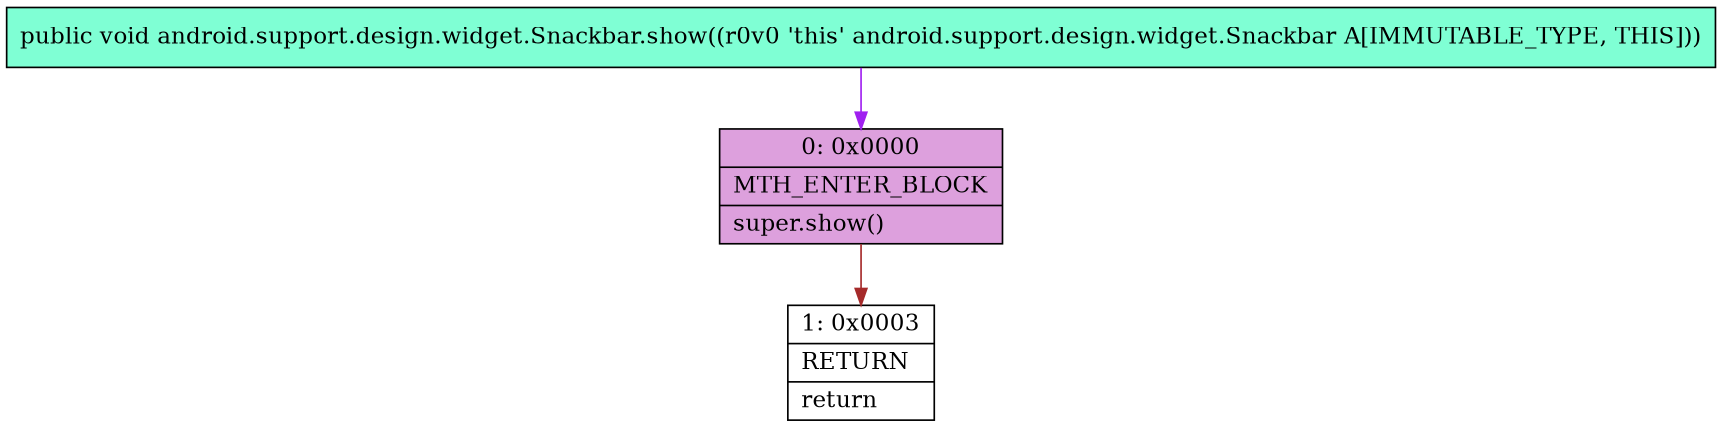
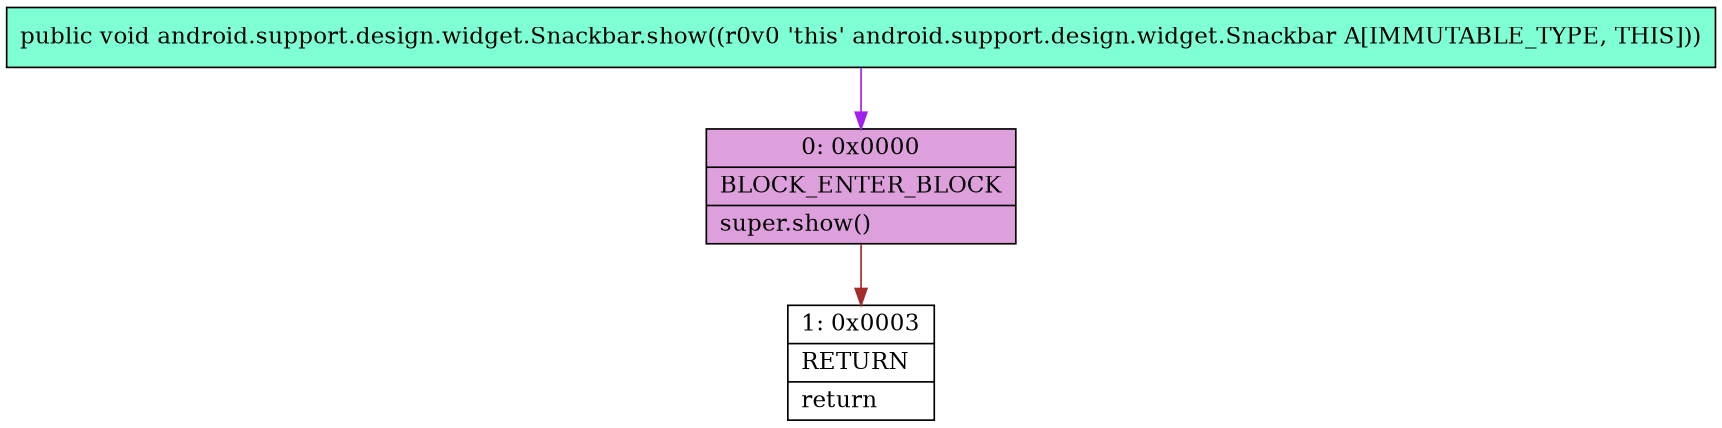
(861, 186) -> (861, 186)
